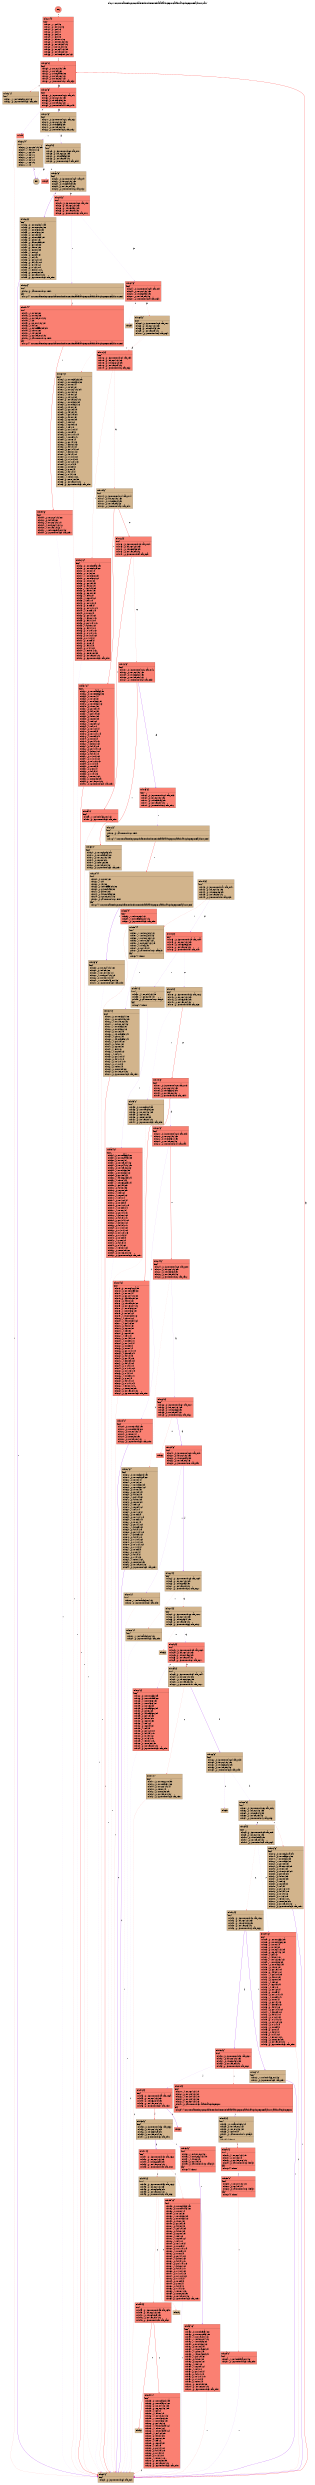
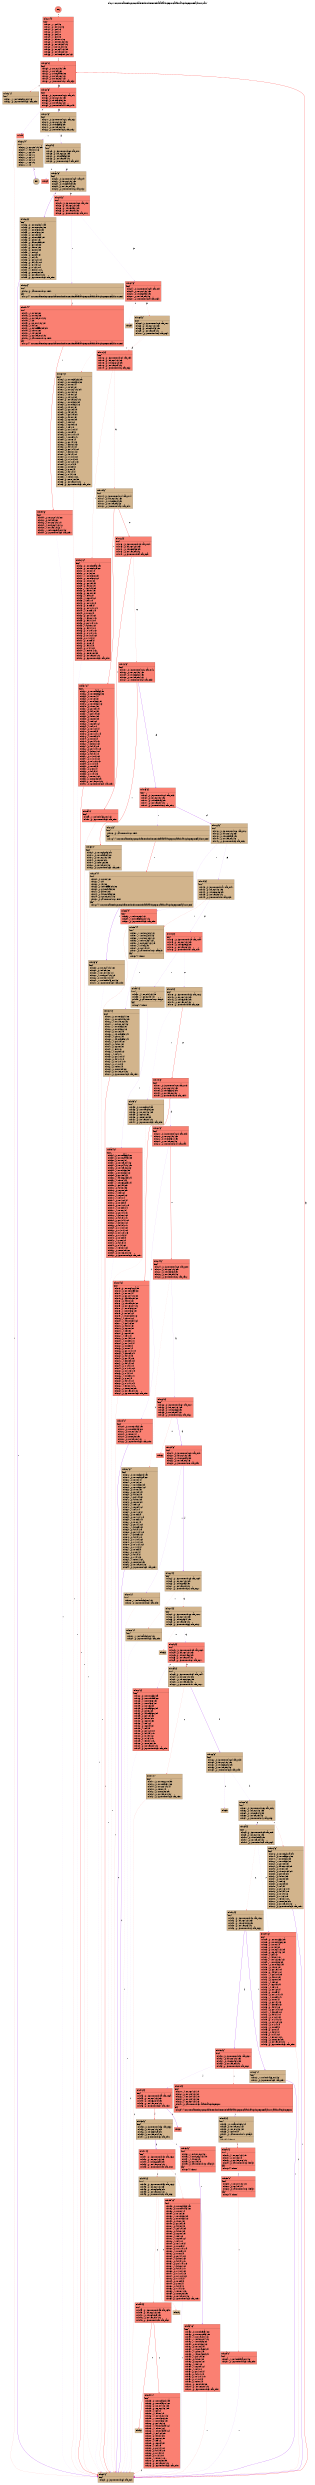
(42, 170) -> (65, 167)
none -> (229, 834)
